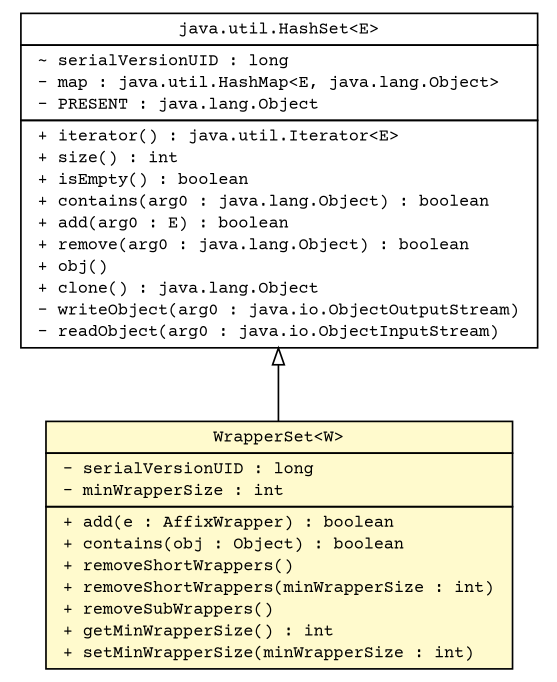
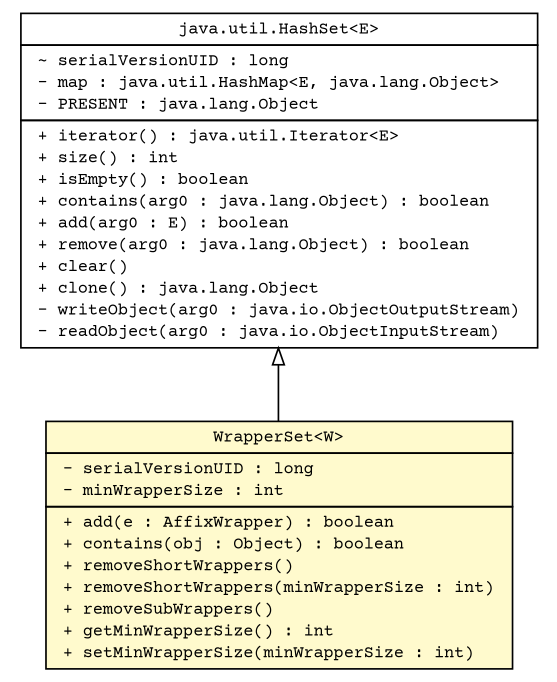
(74, 266) -> (84, 266)
